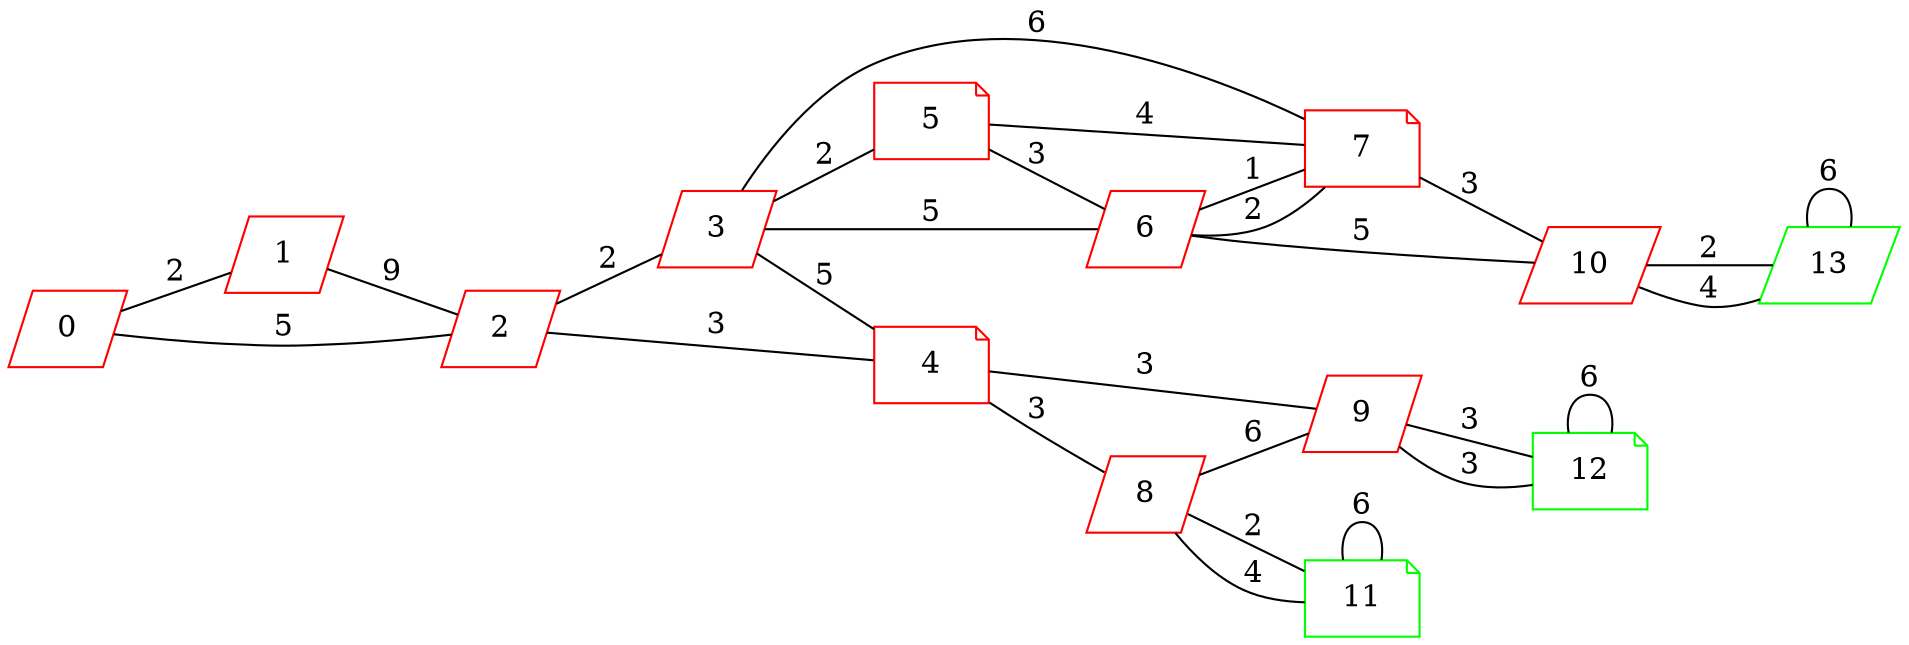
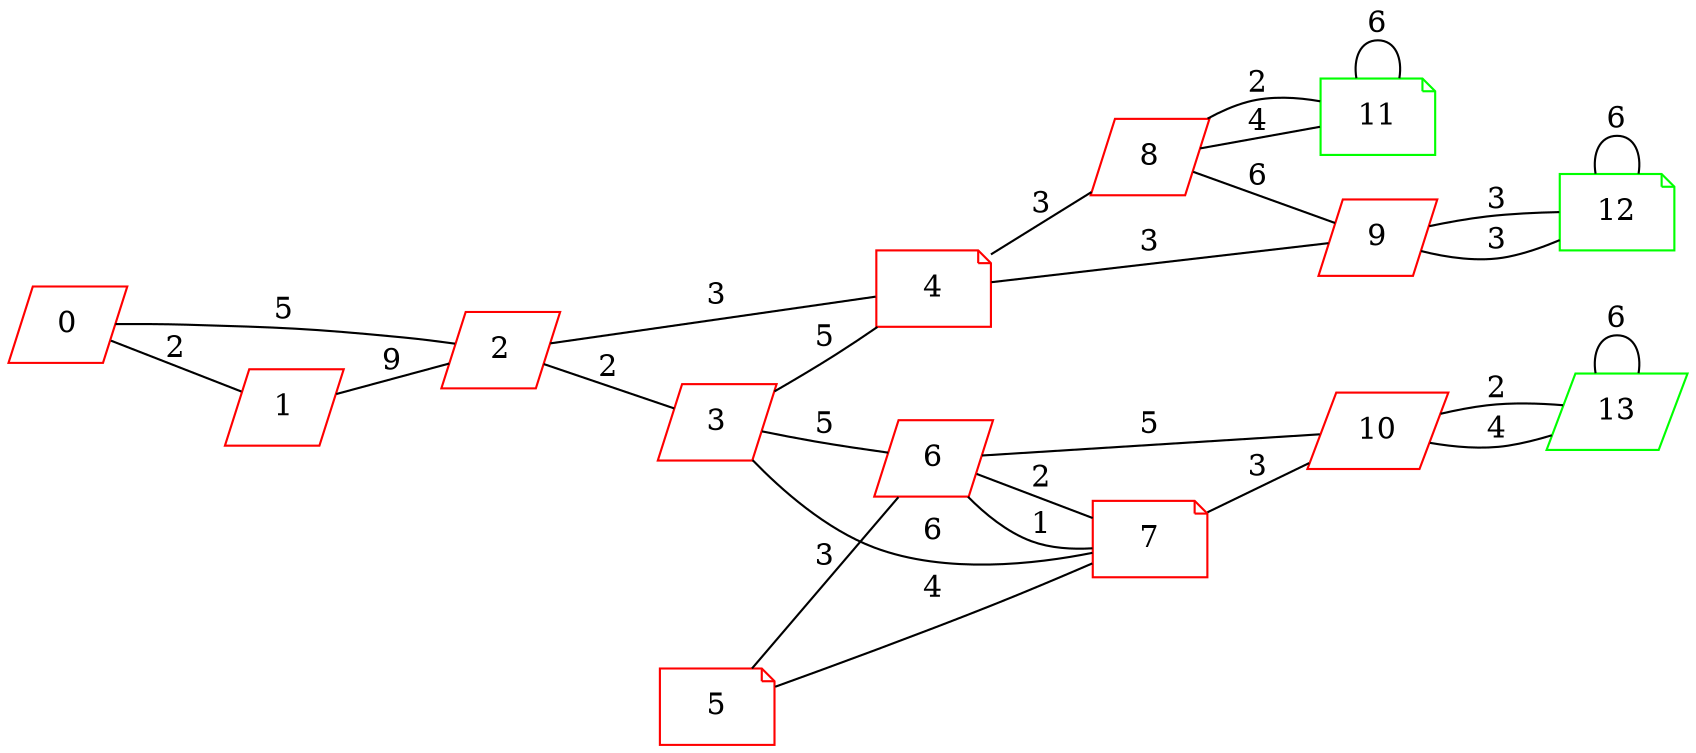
(824, 175) -> none
